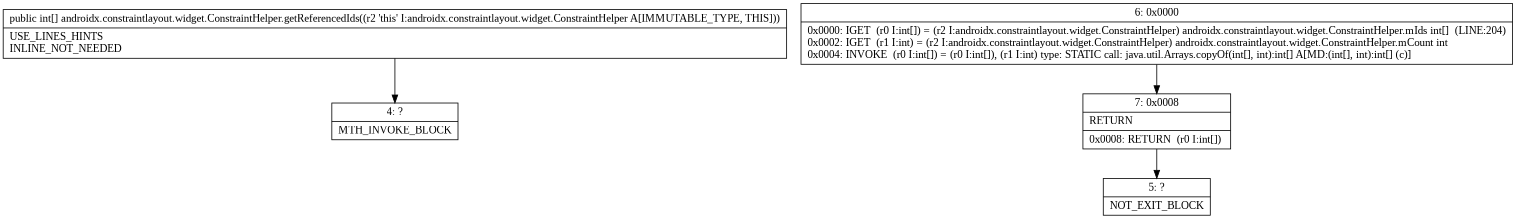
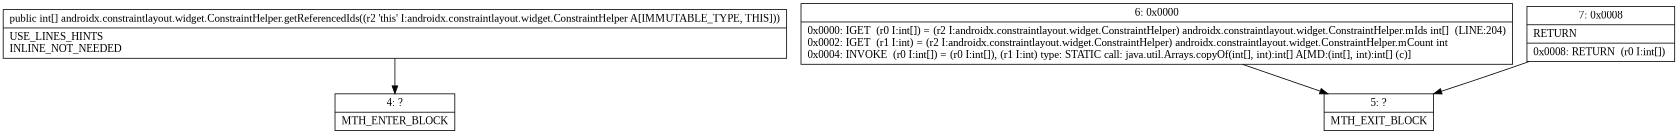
(1157, 75) -> (1281, 78)
(395, 130) -> (395, 121)
(1157, 206) -> (1379, 121)
